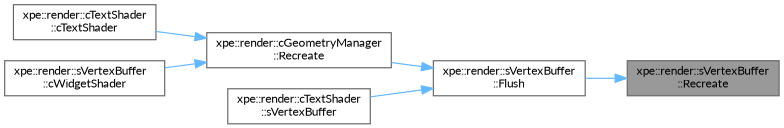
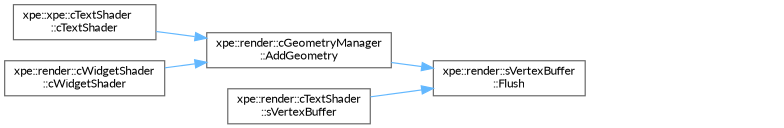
(85, 22) -> (85, 22)
(299, 50) -> (299, 50)
(85, 78) -> (85, 78)
(703, 78) -> none
